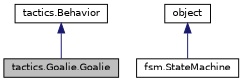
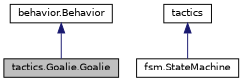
(61, 14) -> (61, 14)
(188, 14) -> (188, 14)
